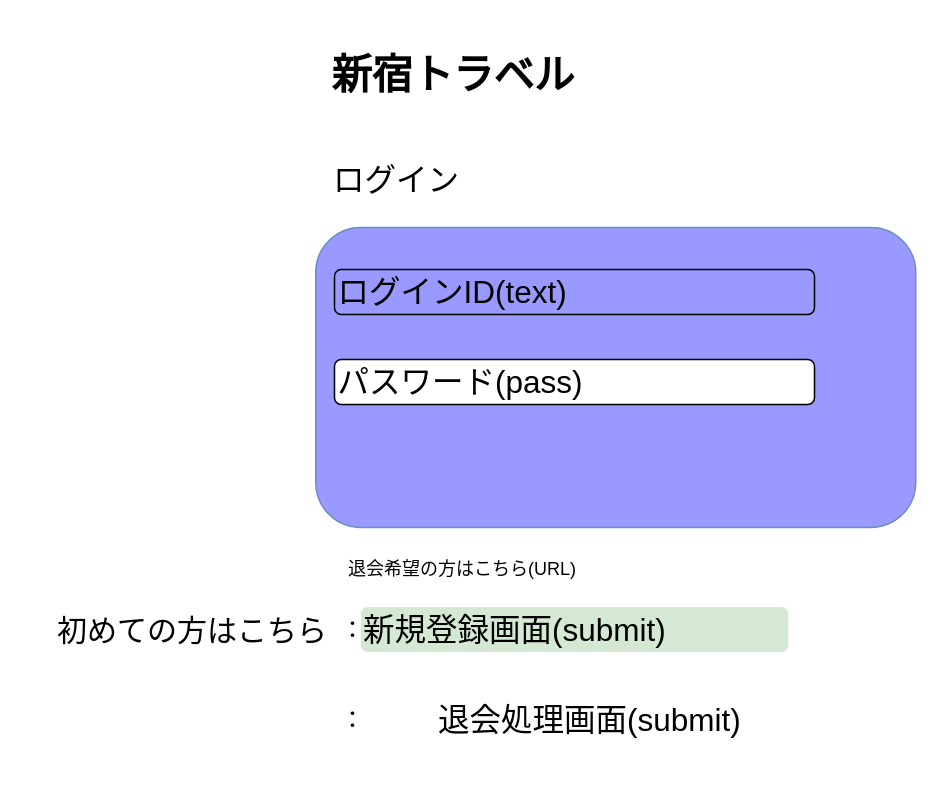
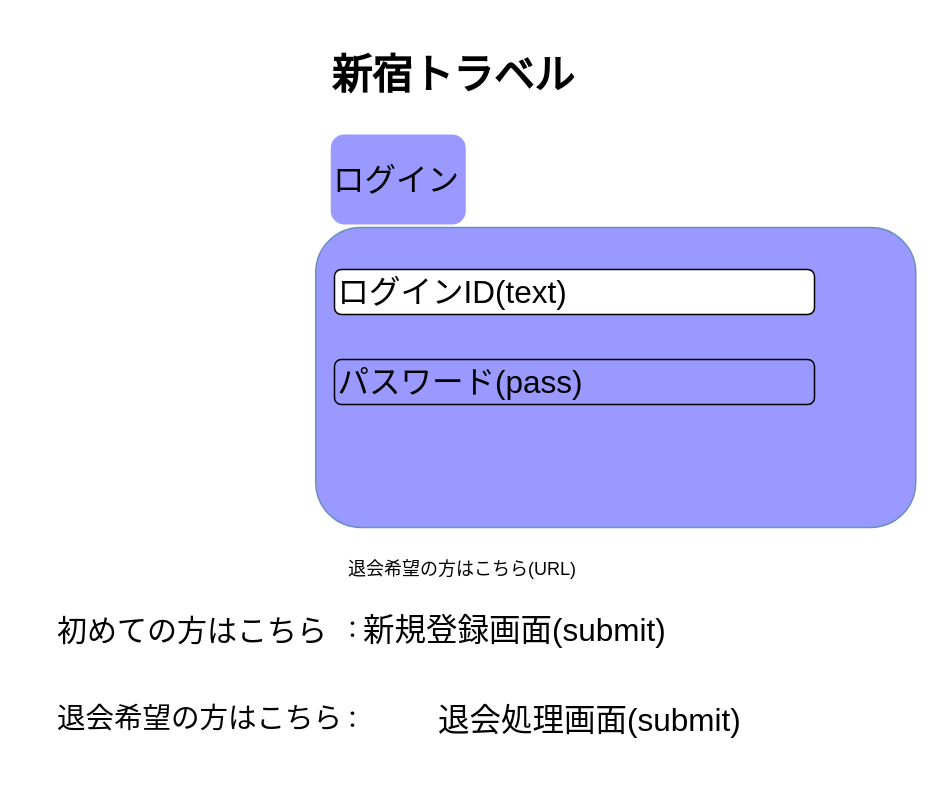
(398, 179) -> (398, 179)
(575, 292) -> (575, 292)
(575, 382) -> (575, 382)
(575, 629) -> (575, 629)
none -> (196, 719)
